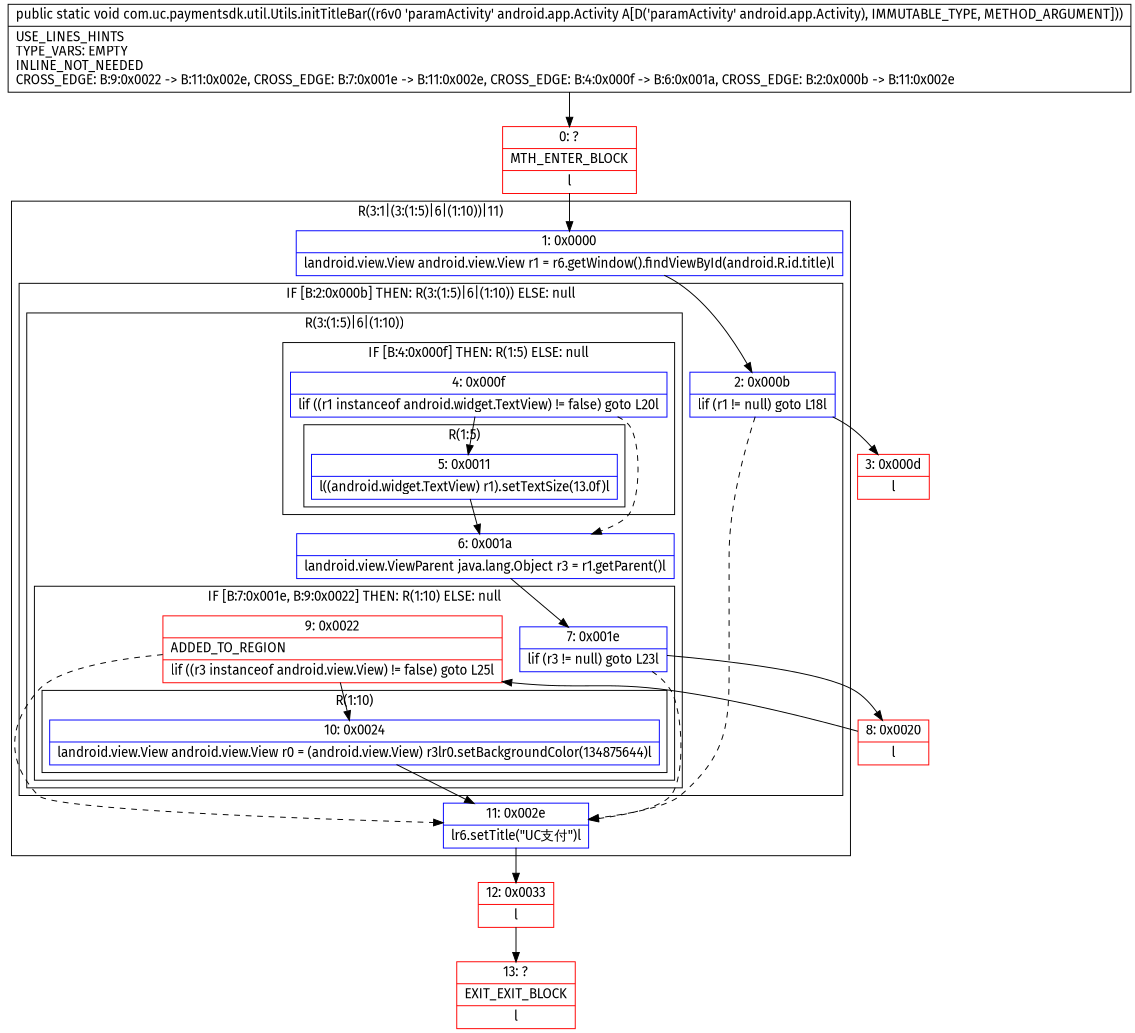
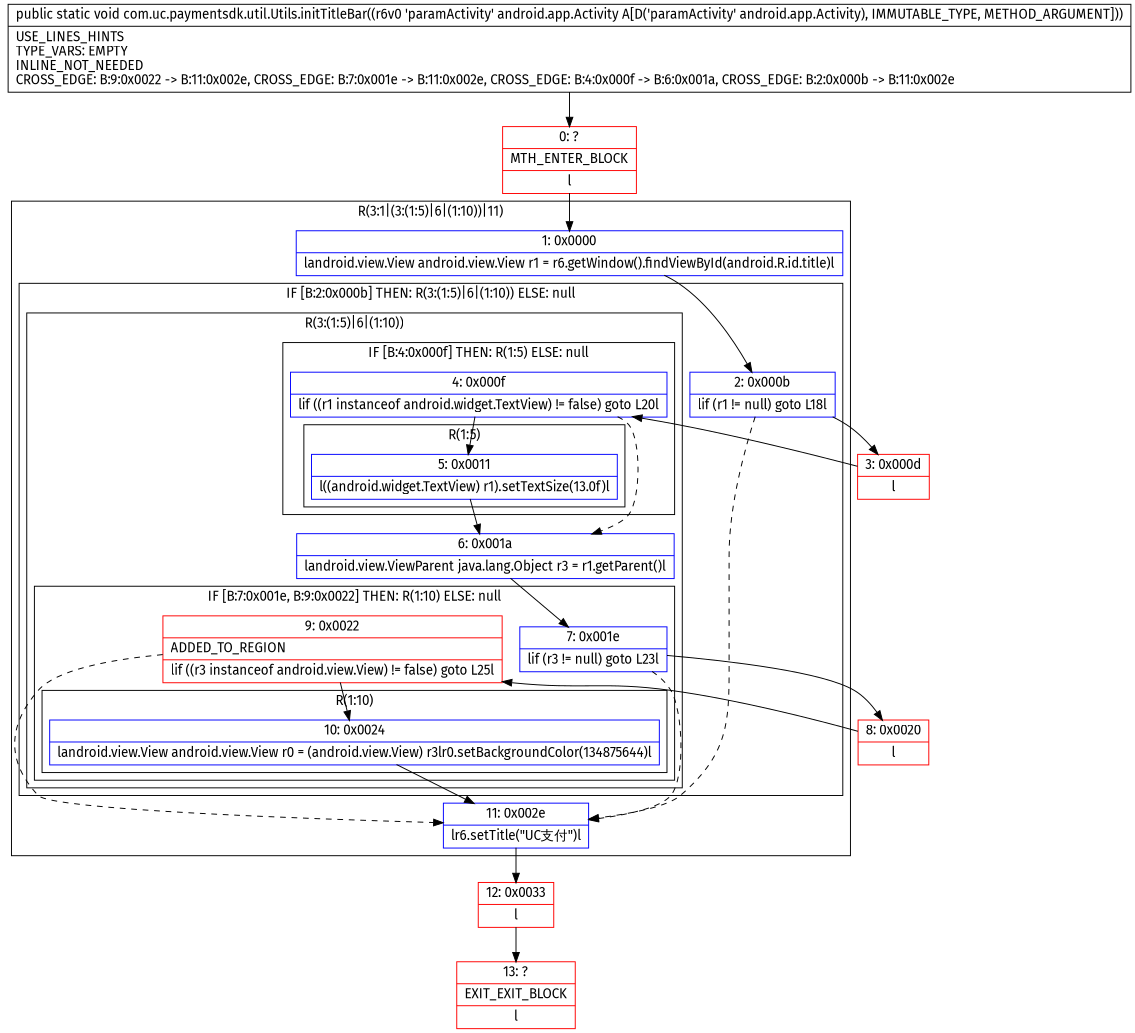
none -> (756, 441)
